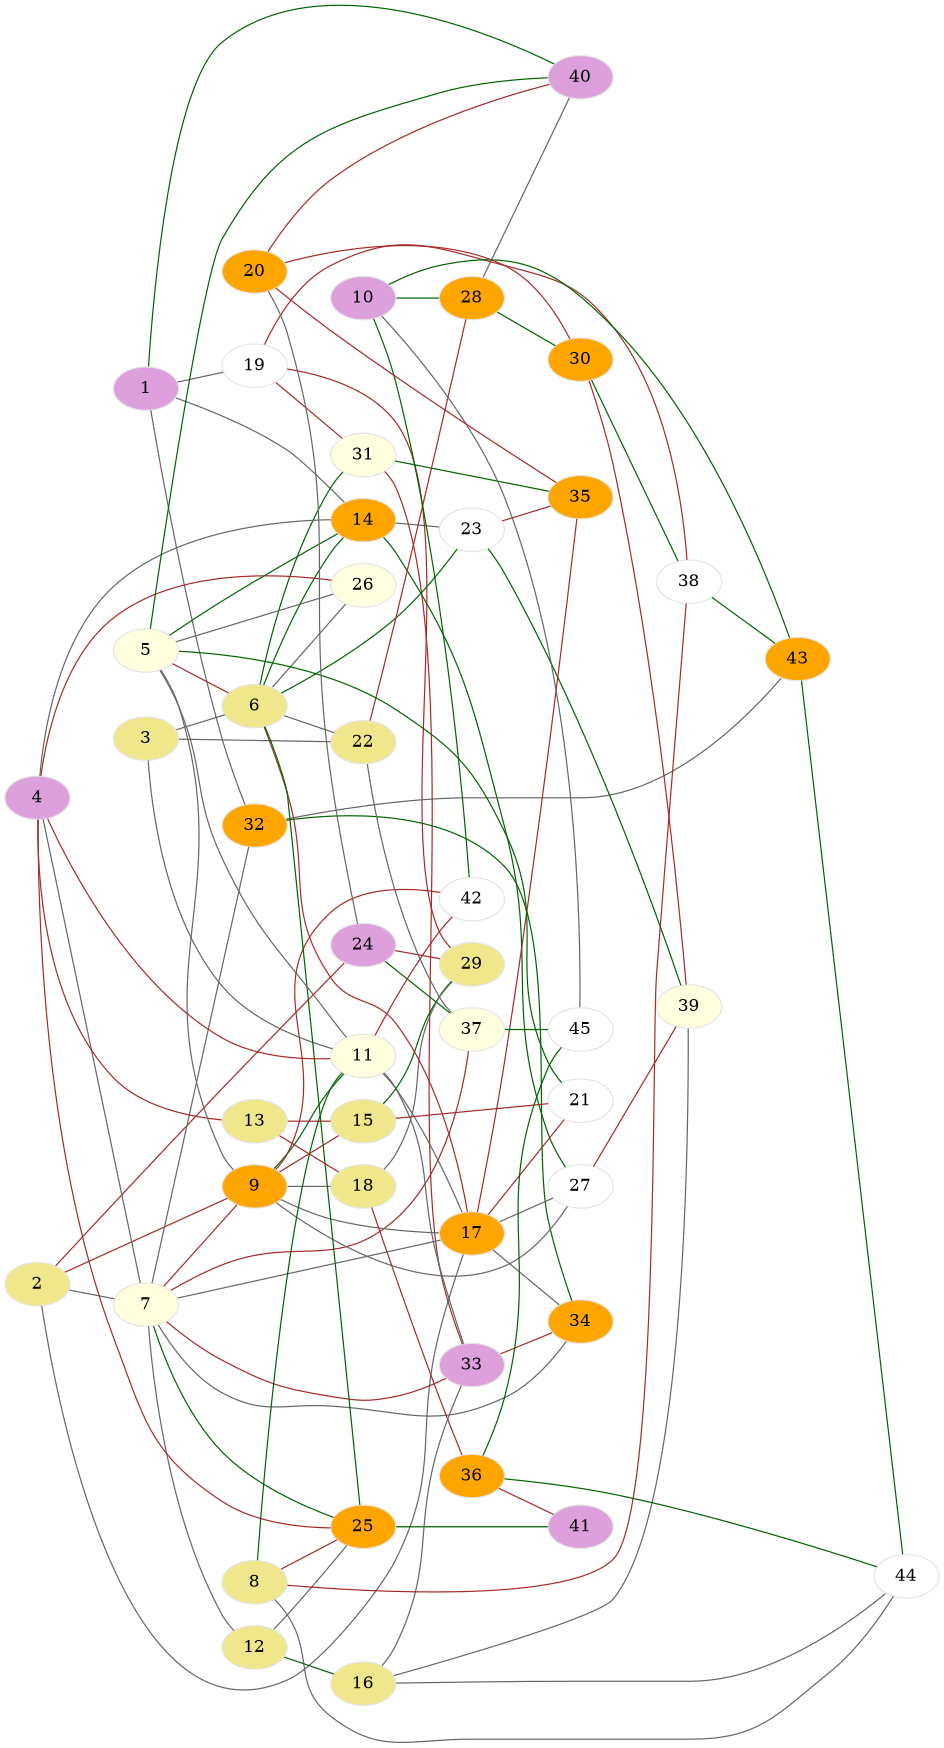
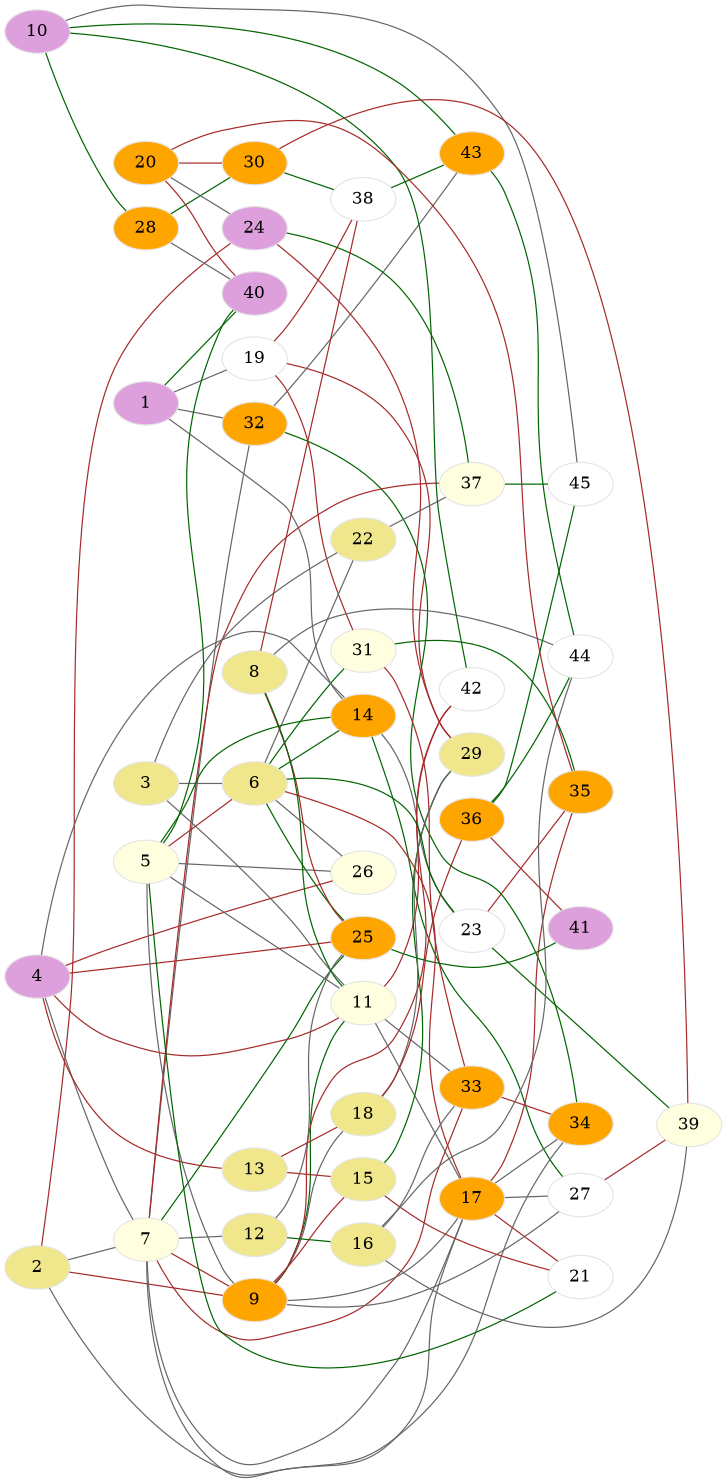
(429, 480) -> none
(472, 1365) -> (472, 1088)
